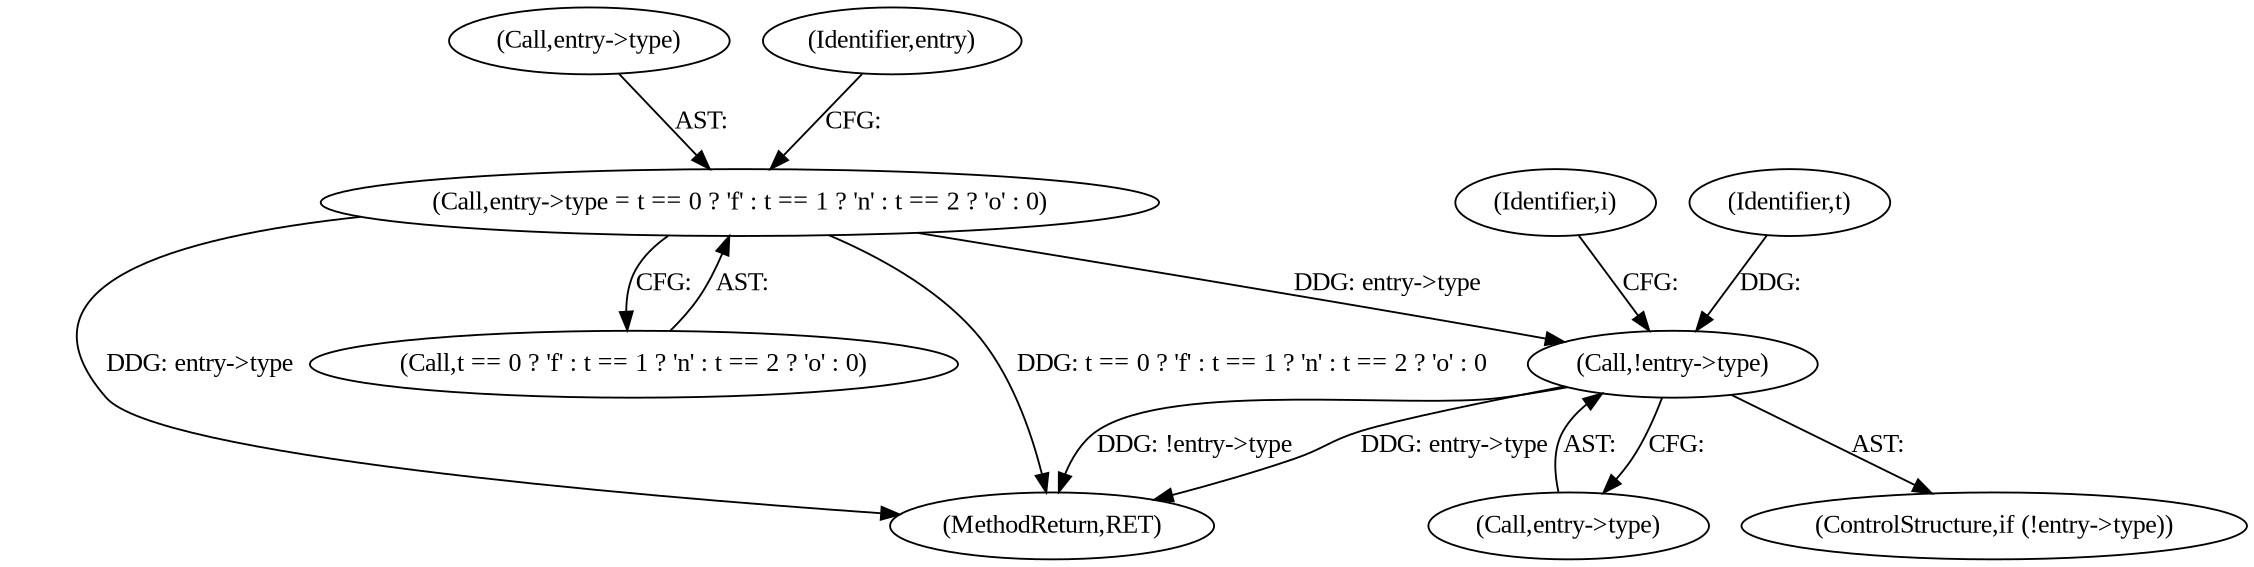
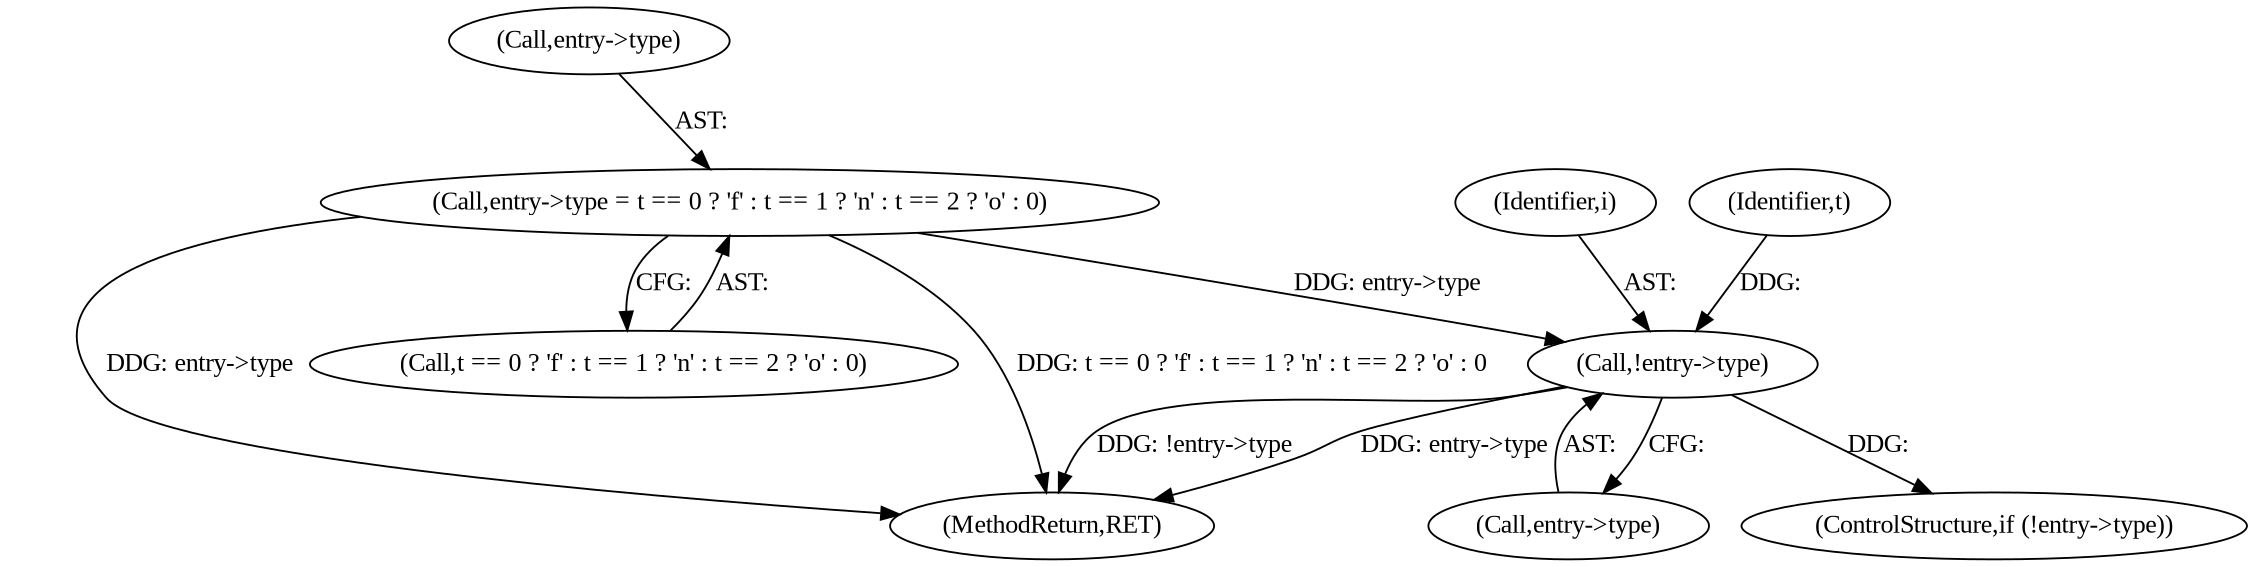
(892, 41) -> none
(1654, 283) -> (1654, 283)
(1882, 445) -> (1882, 445)
